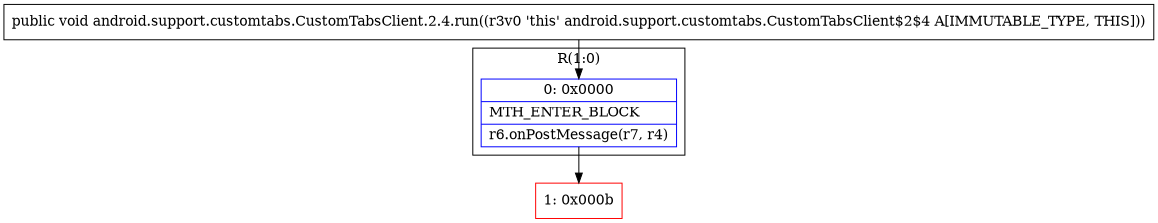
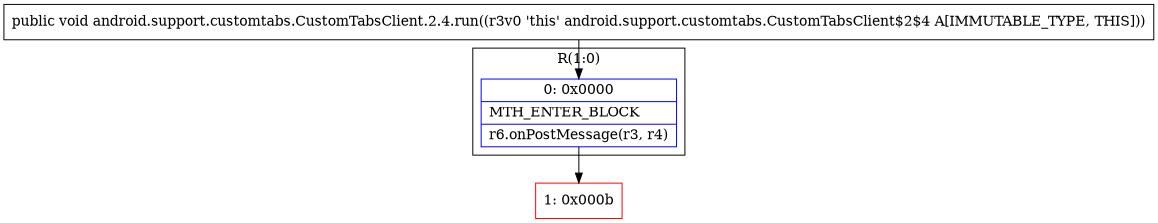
(579, 135) -> (579, 135)
